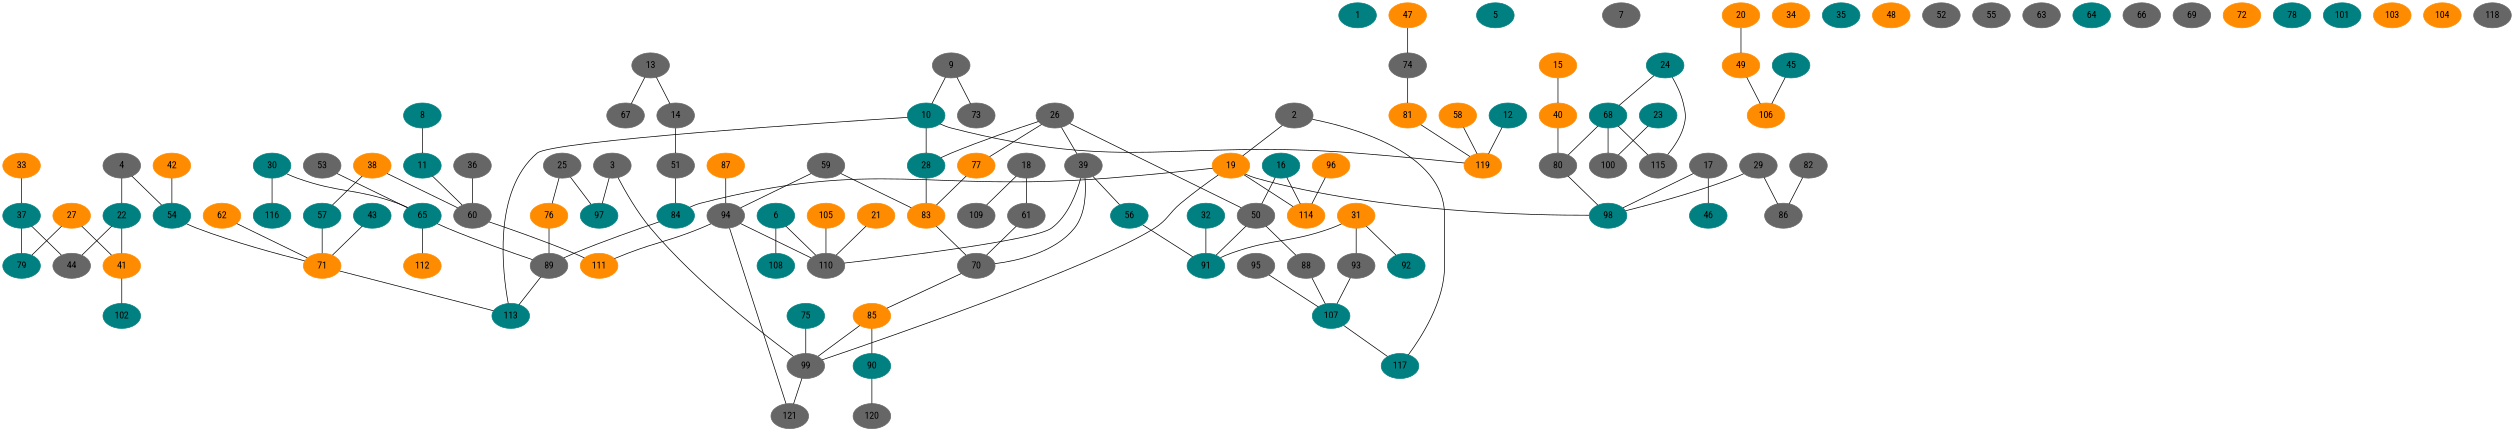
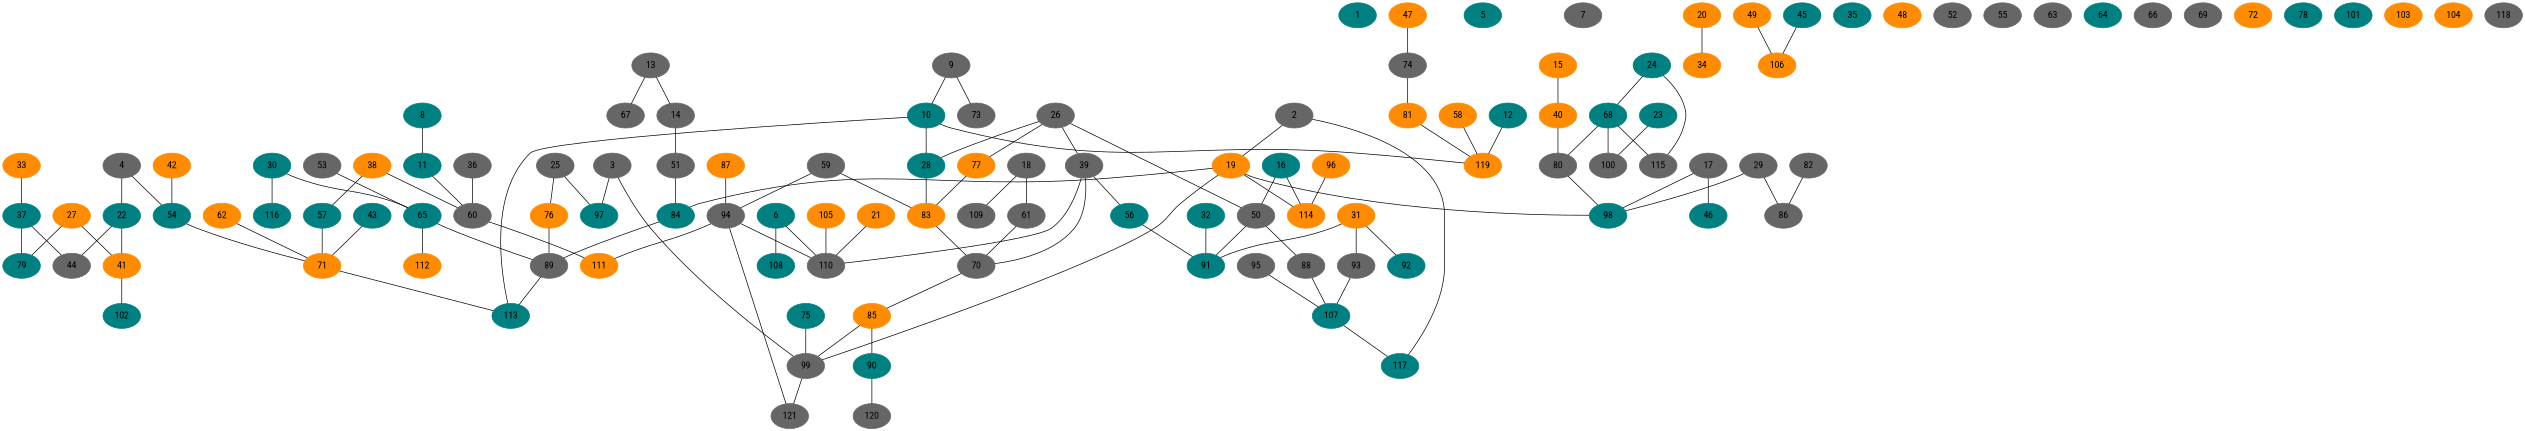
(1741, 40) -> (1702, 40)
